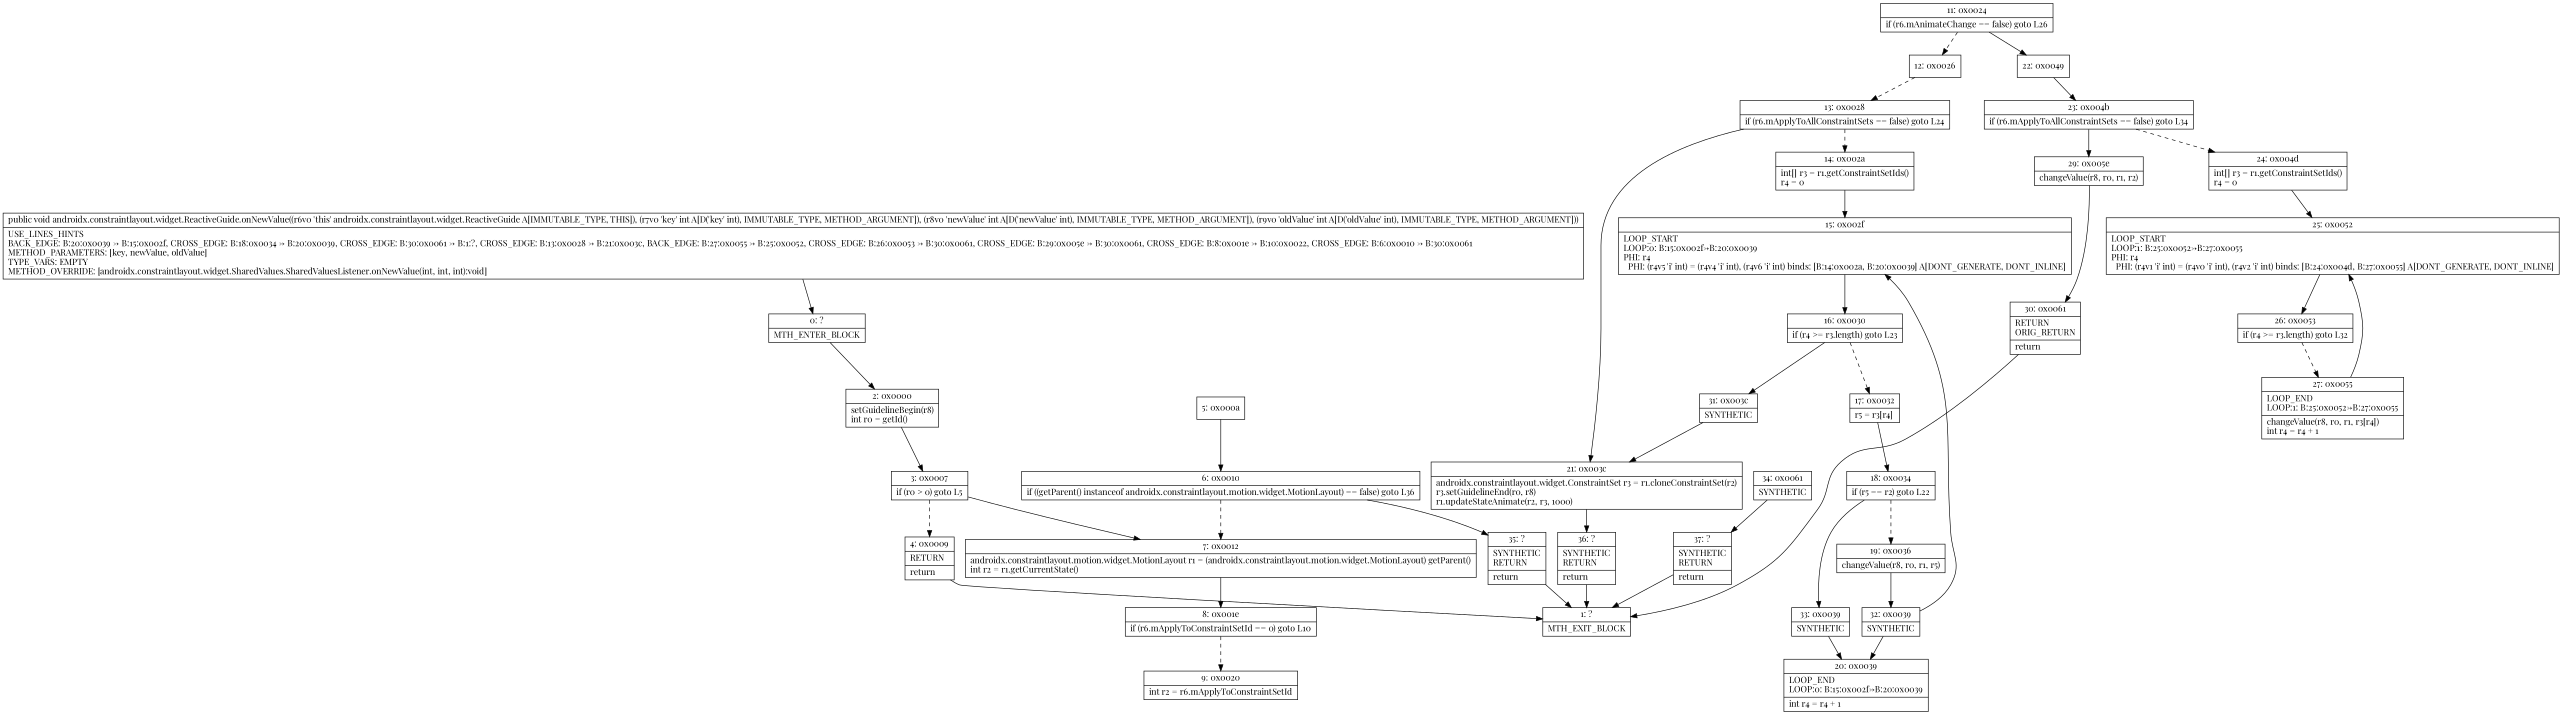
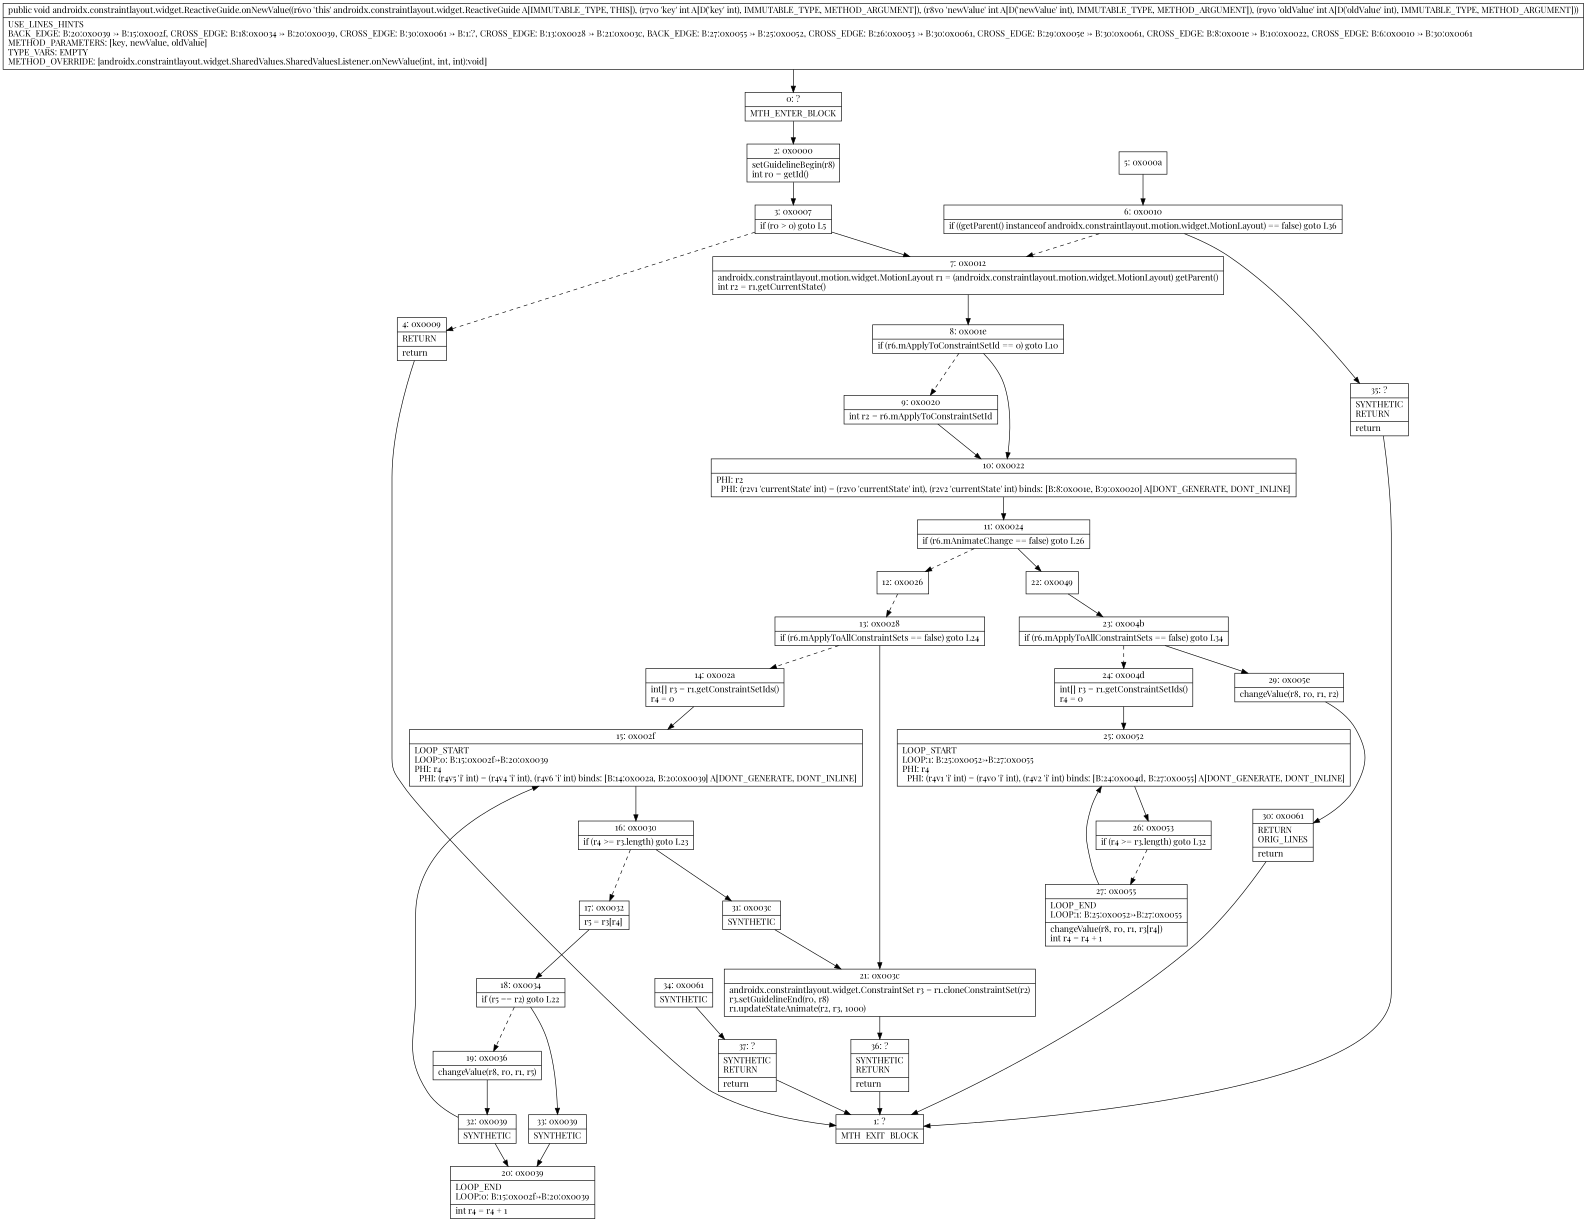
(2045, 333) -> (1283, 840)
none -> (1004, 478)
